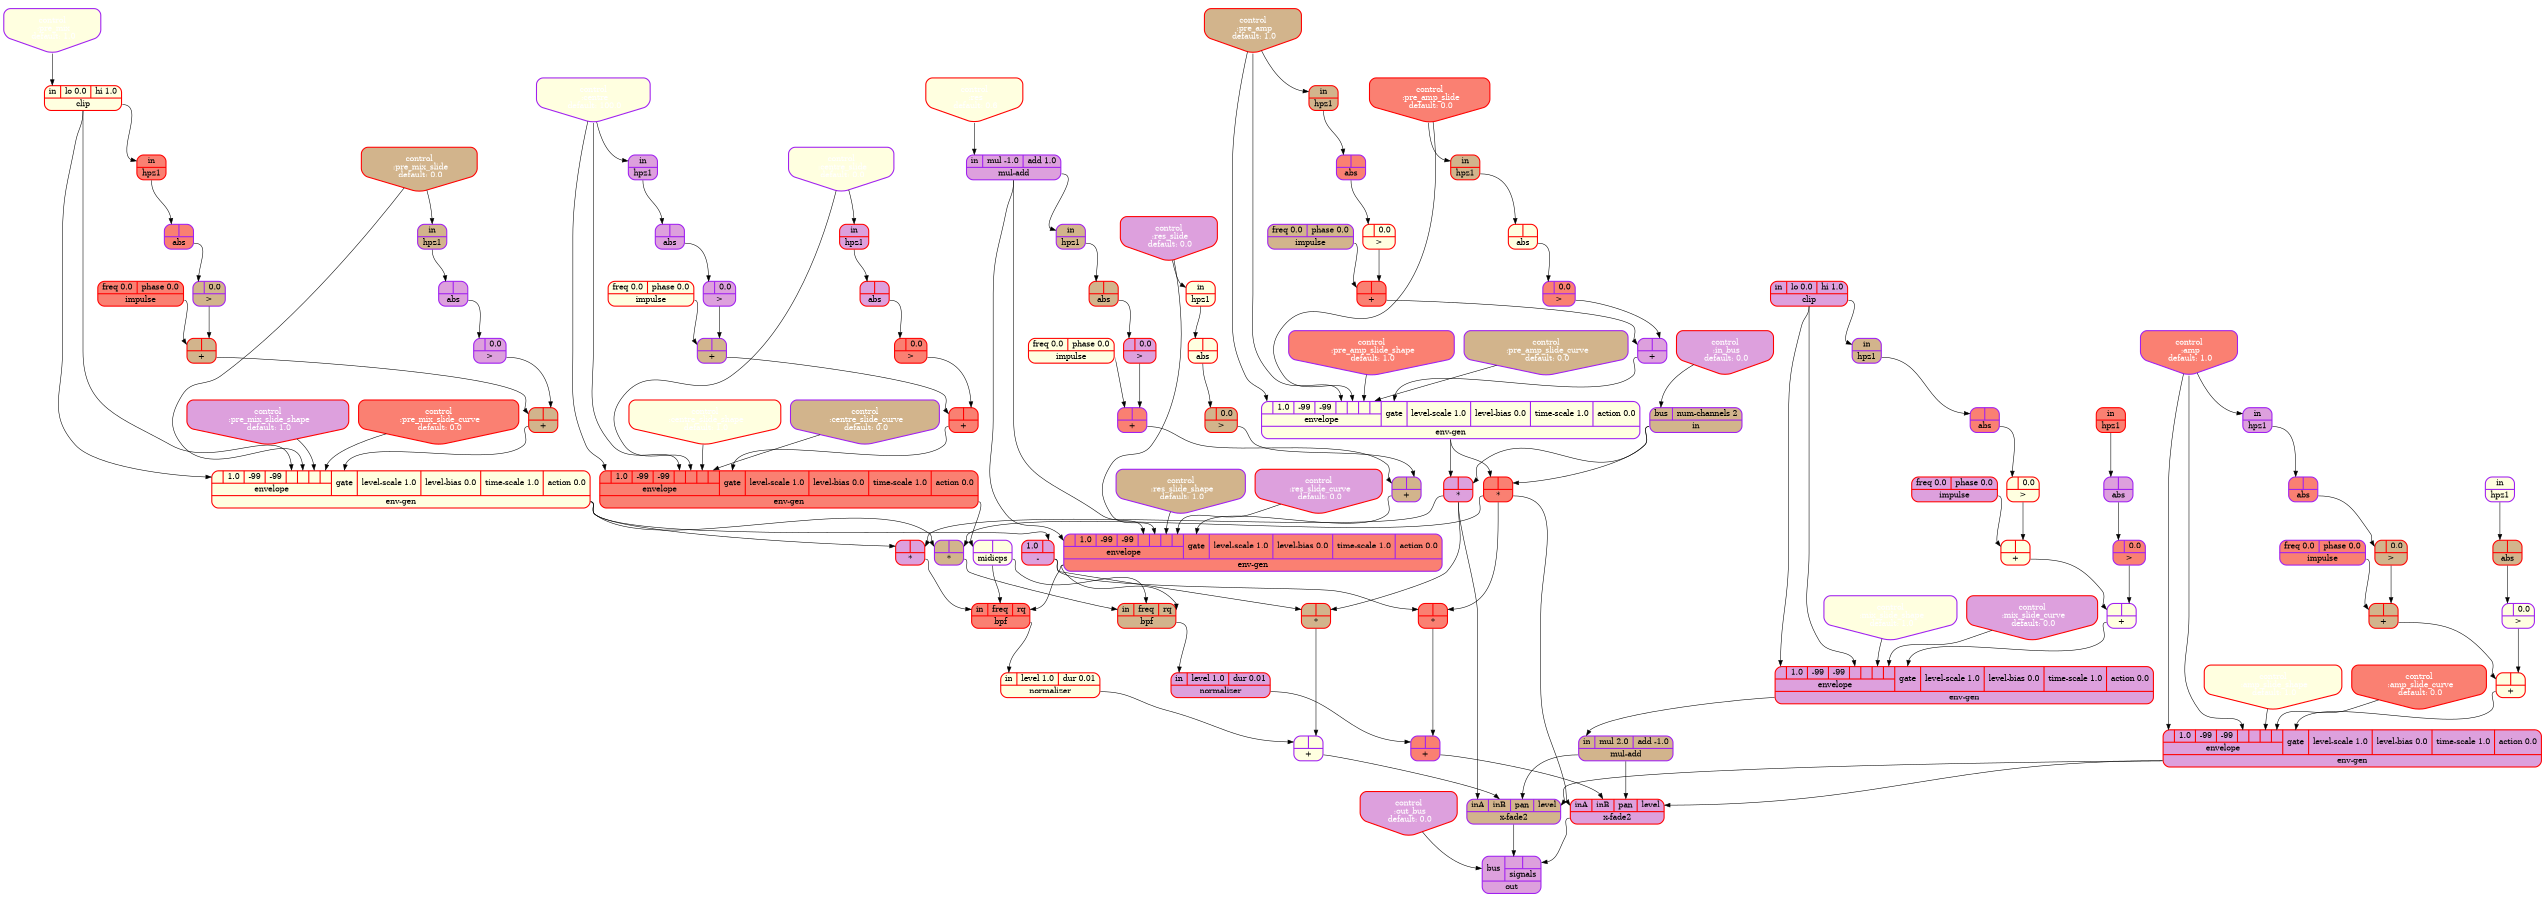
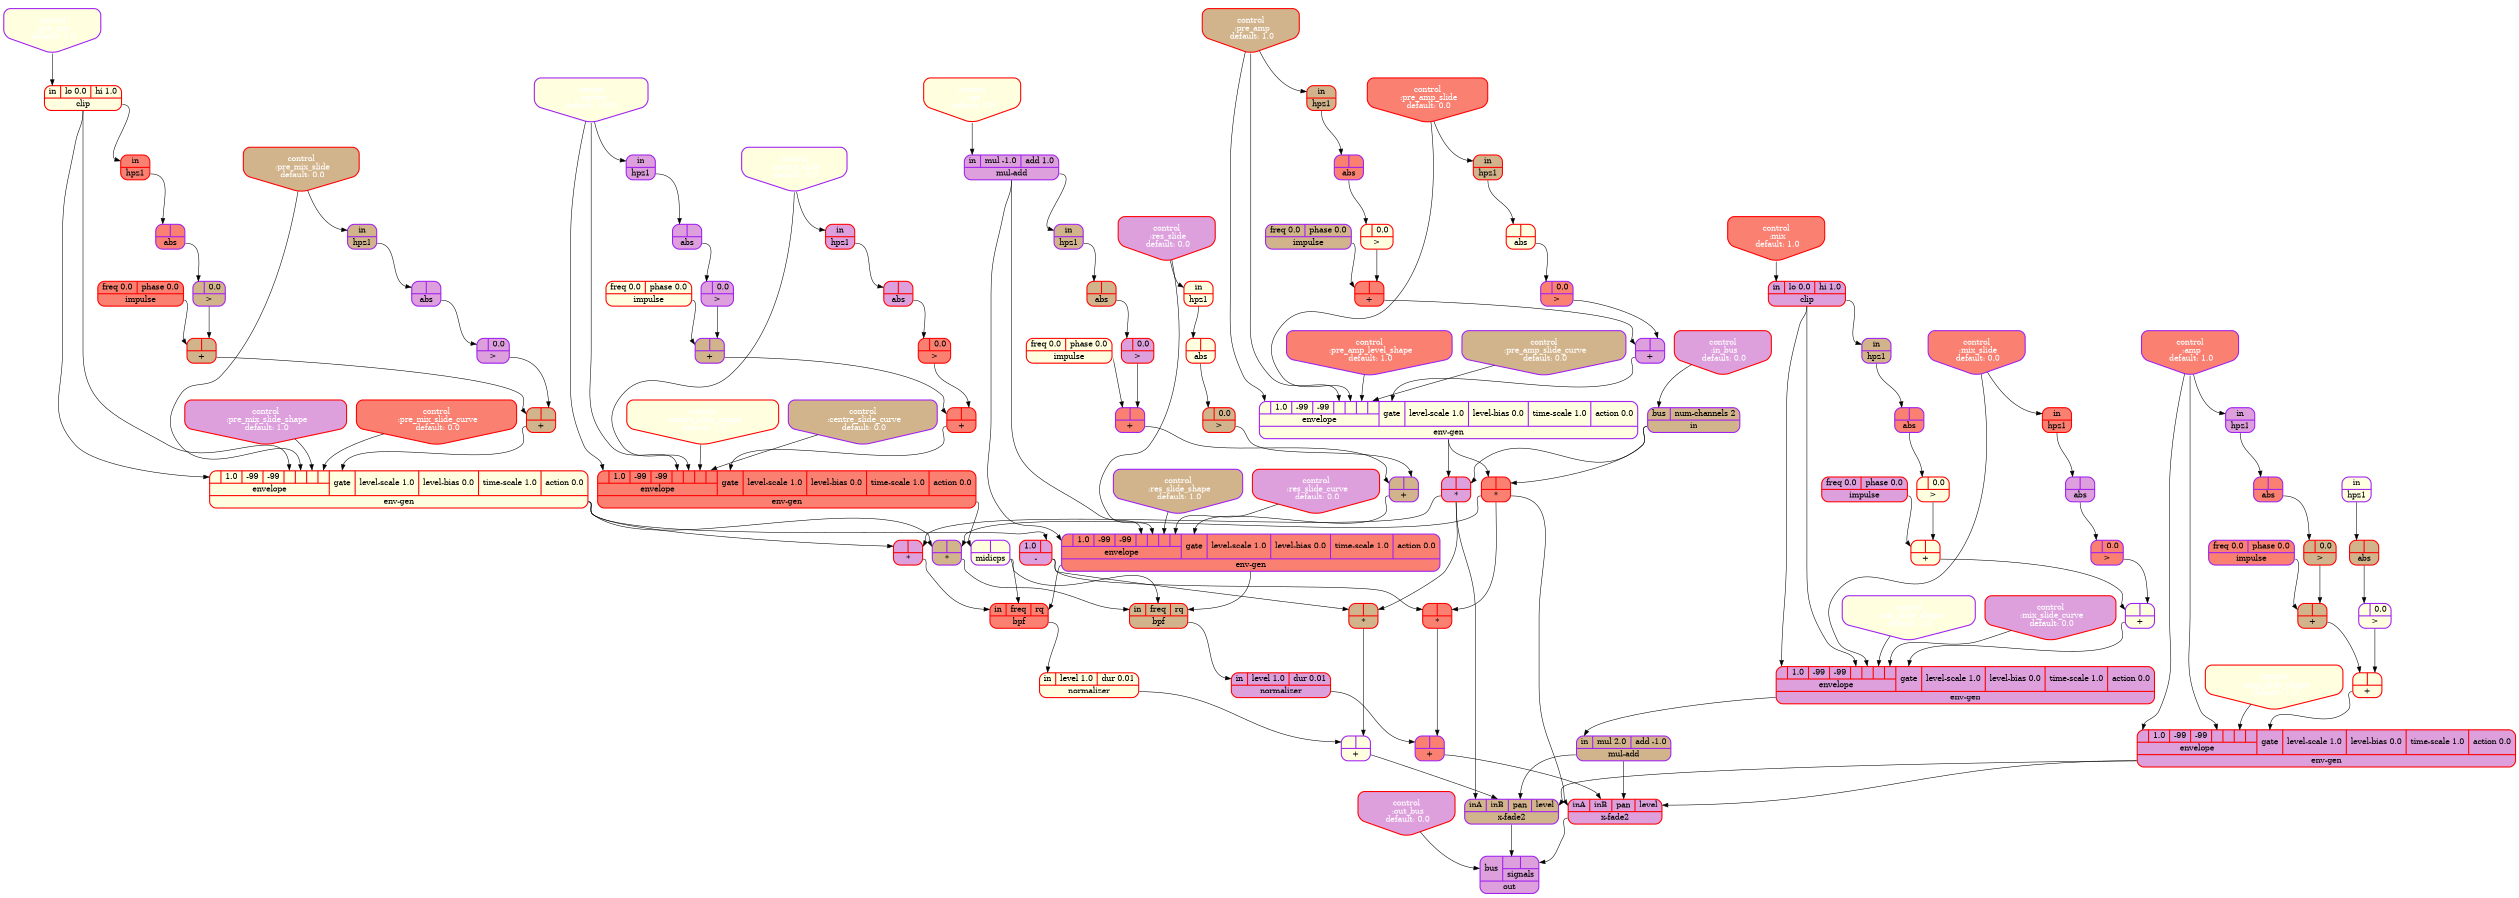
none -> (1776, 237)
(1371, 351) -> (1369, 351)
none -> (1977, 351)
(2419, 685) -> none
